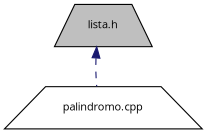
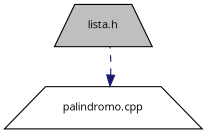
(96, 72) -> (111, 61)
